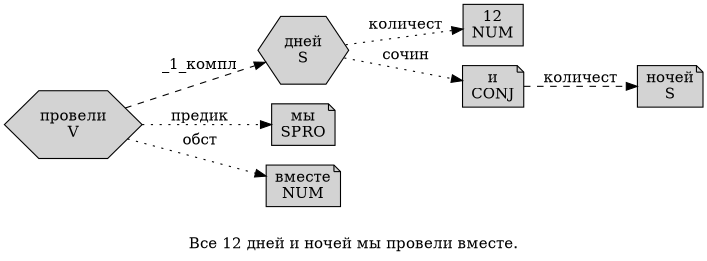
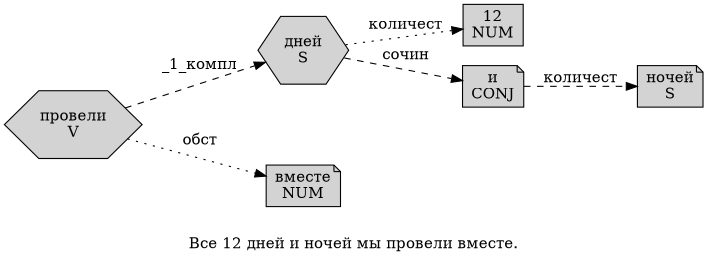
(398, 68) -> (398, 68)
(303, 125) -> none
